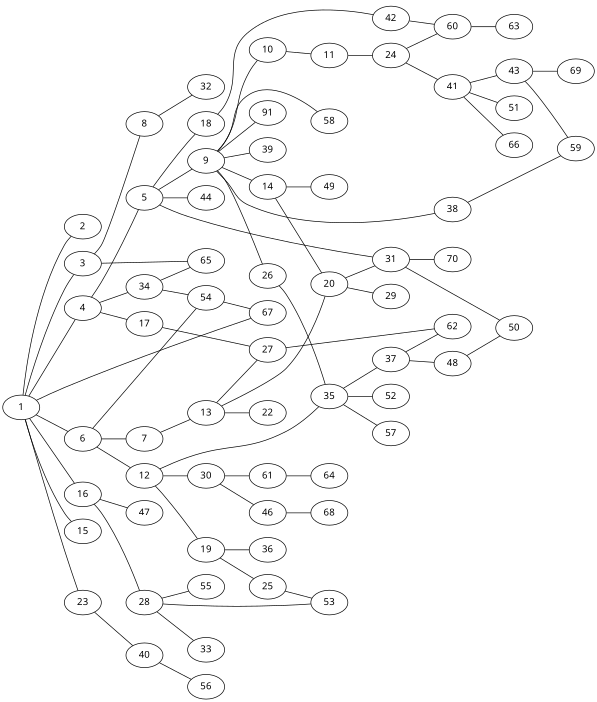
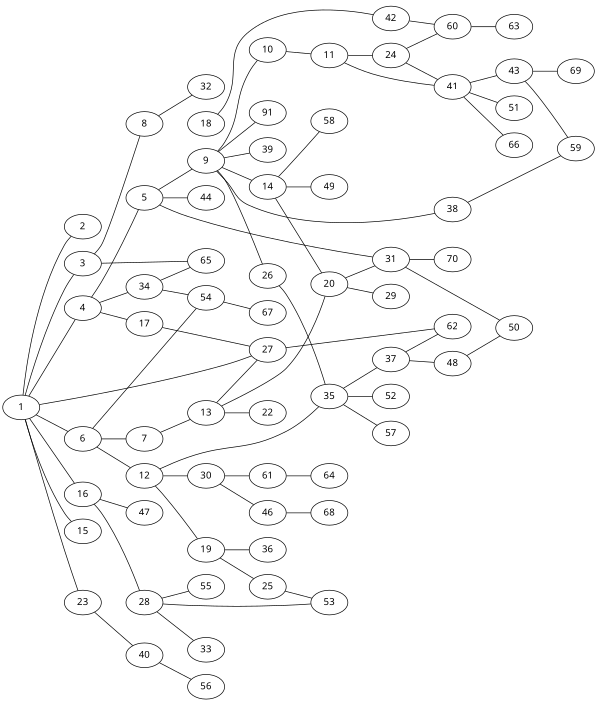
none -> (388, 78)
(253, 93) -> (299, 154)
(173, 160) -> none
(143, 357) -> (146, 384)
